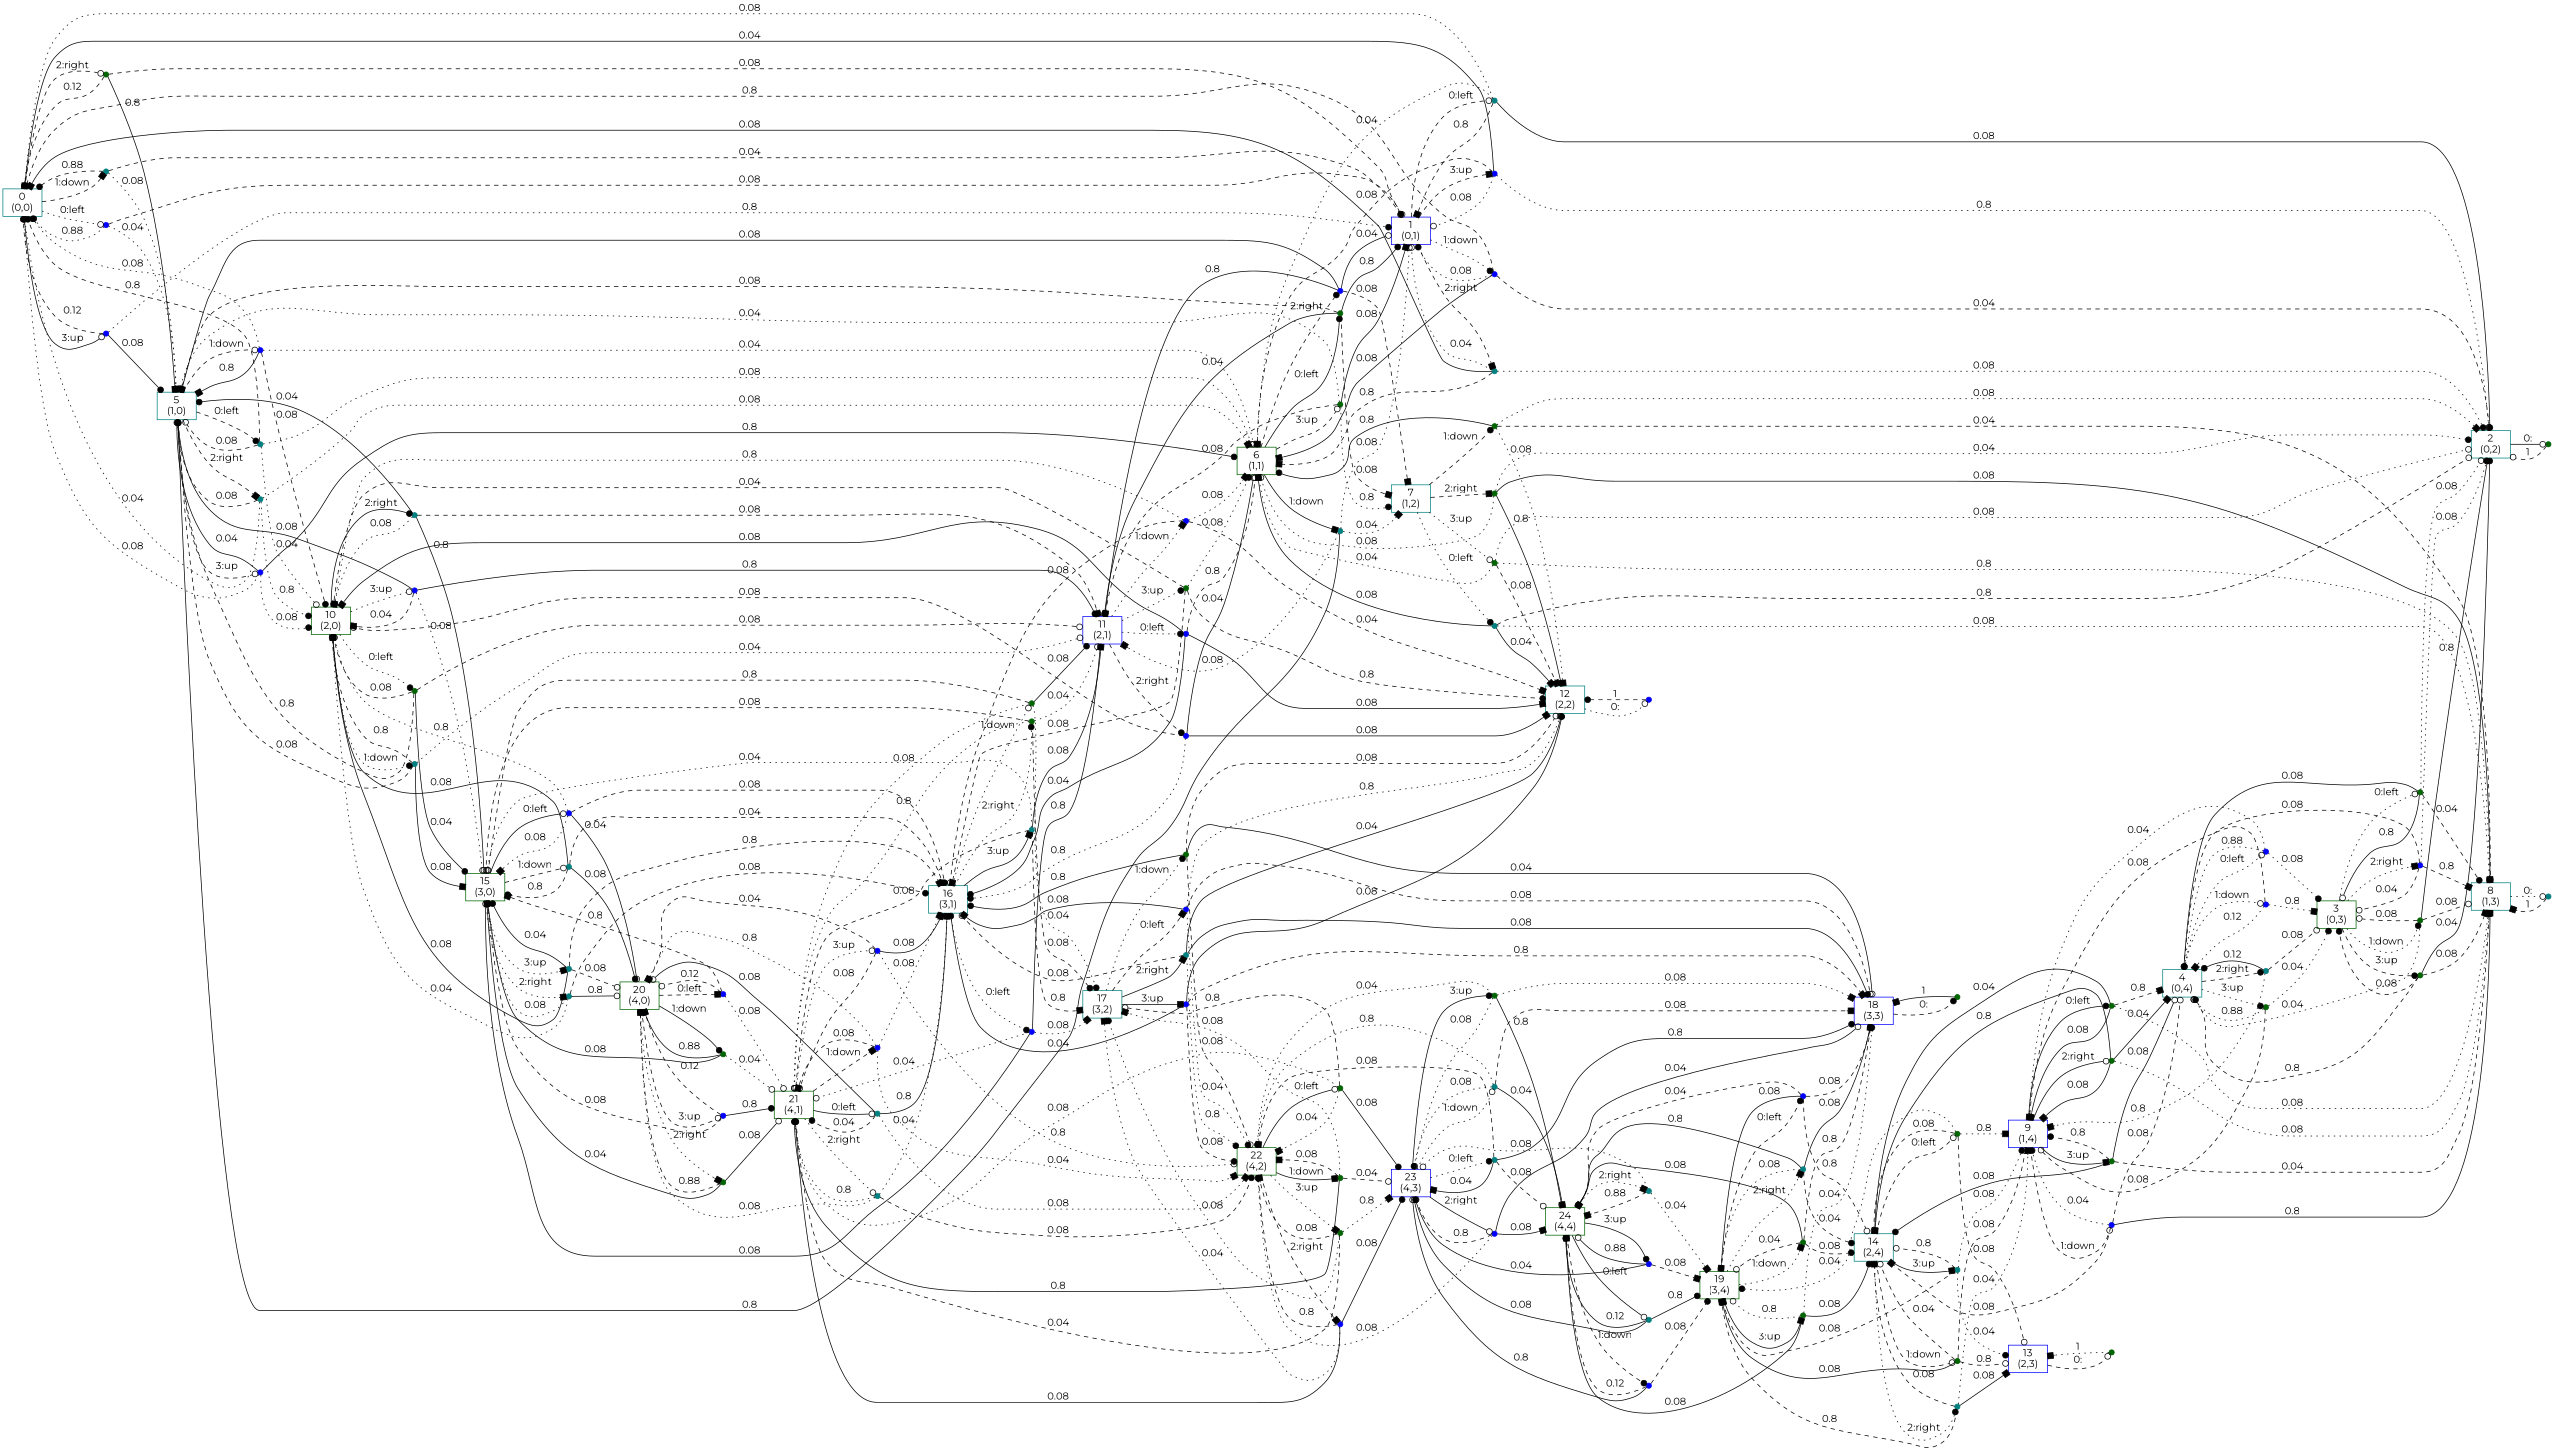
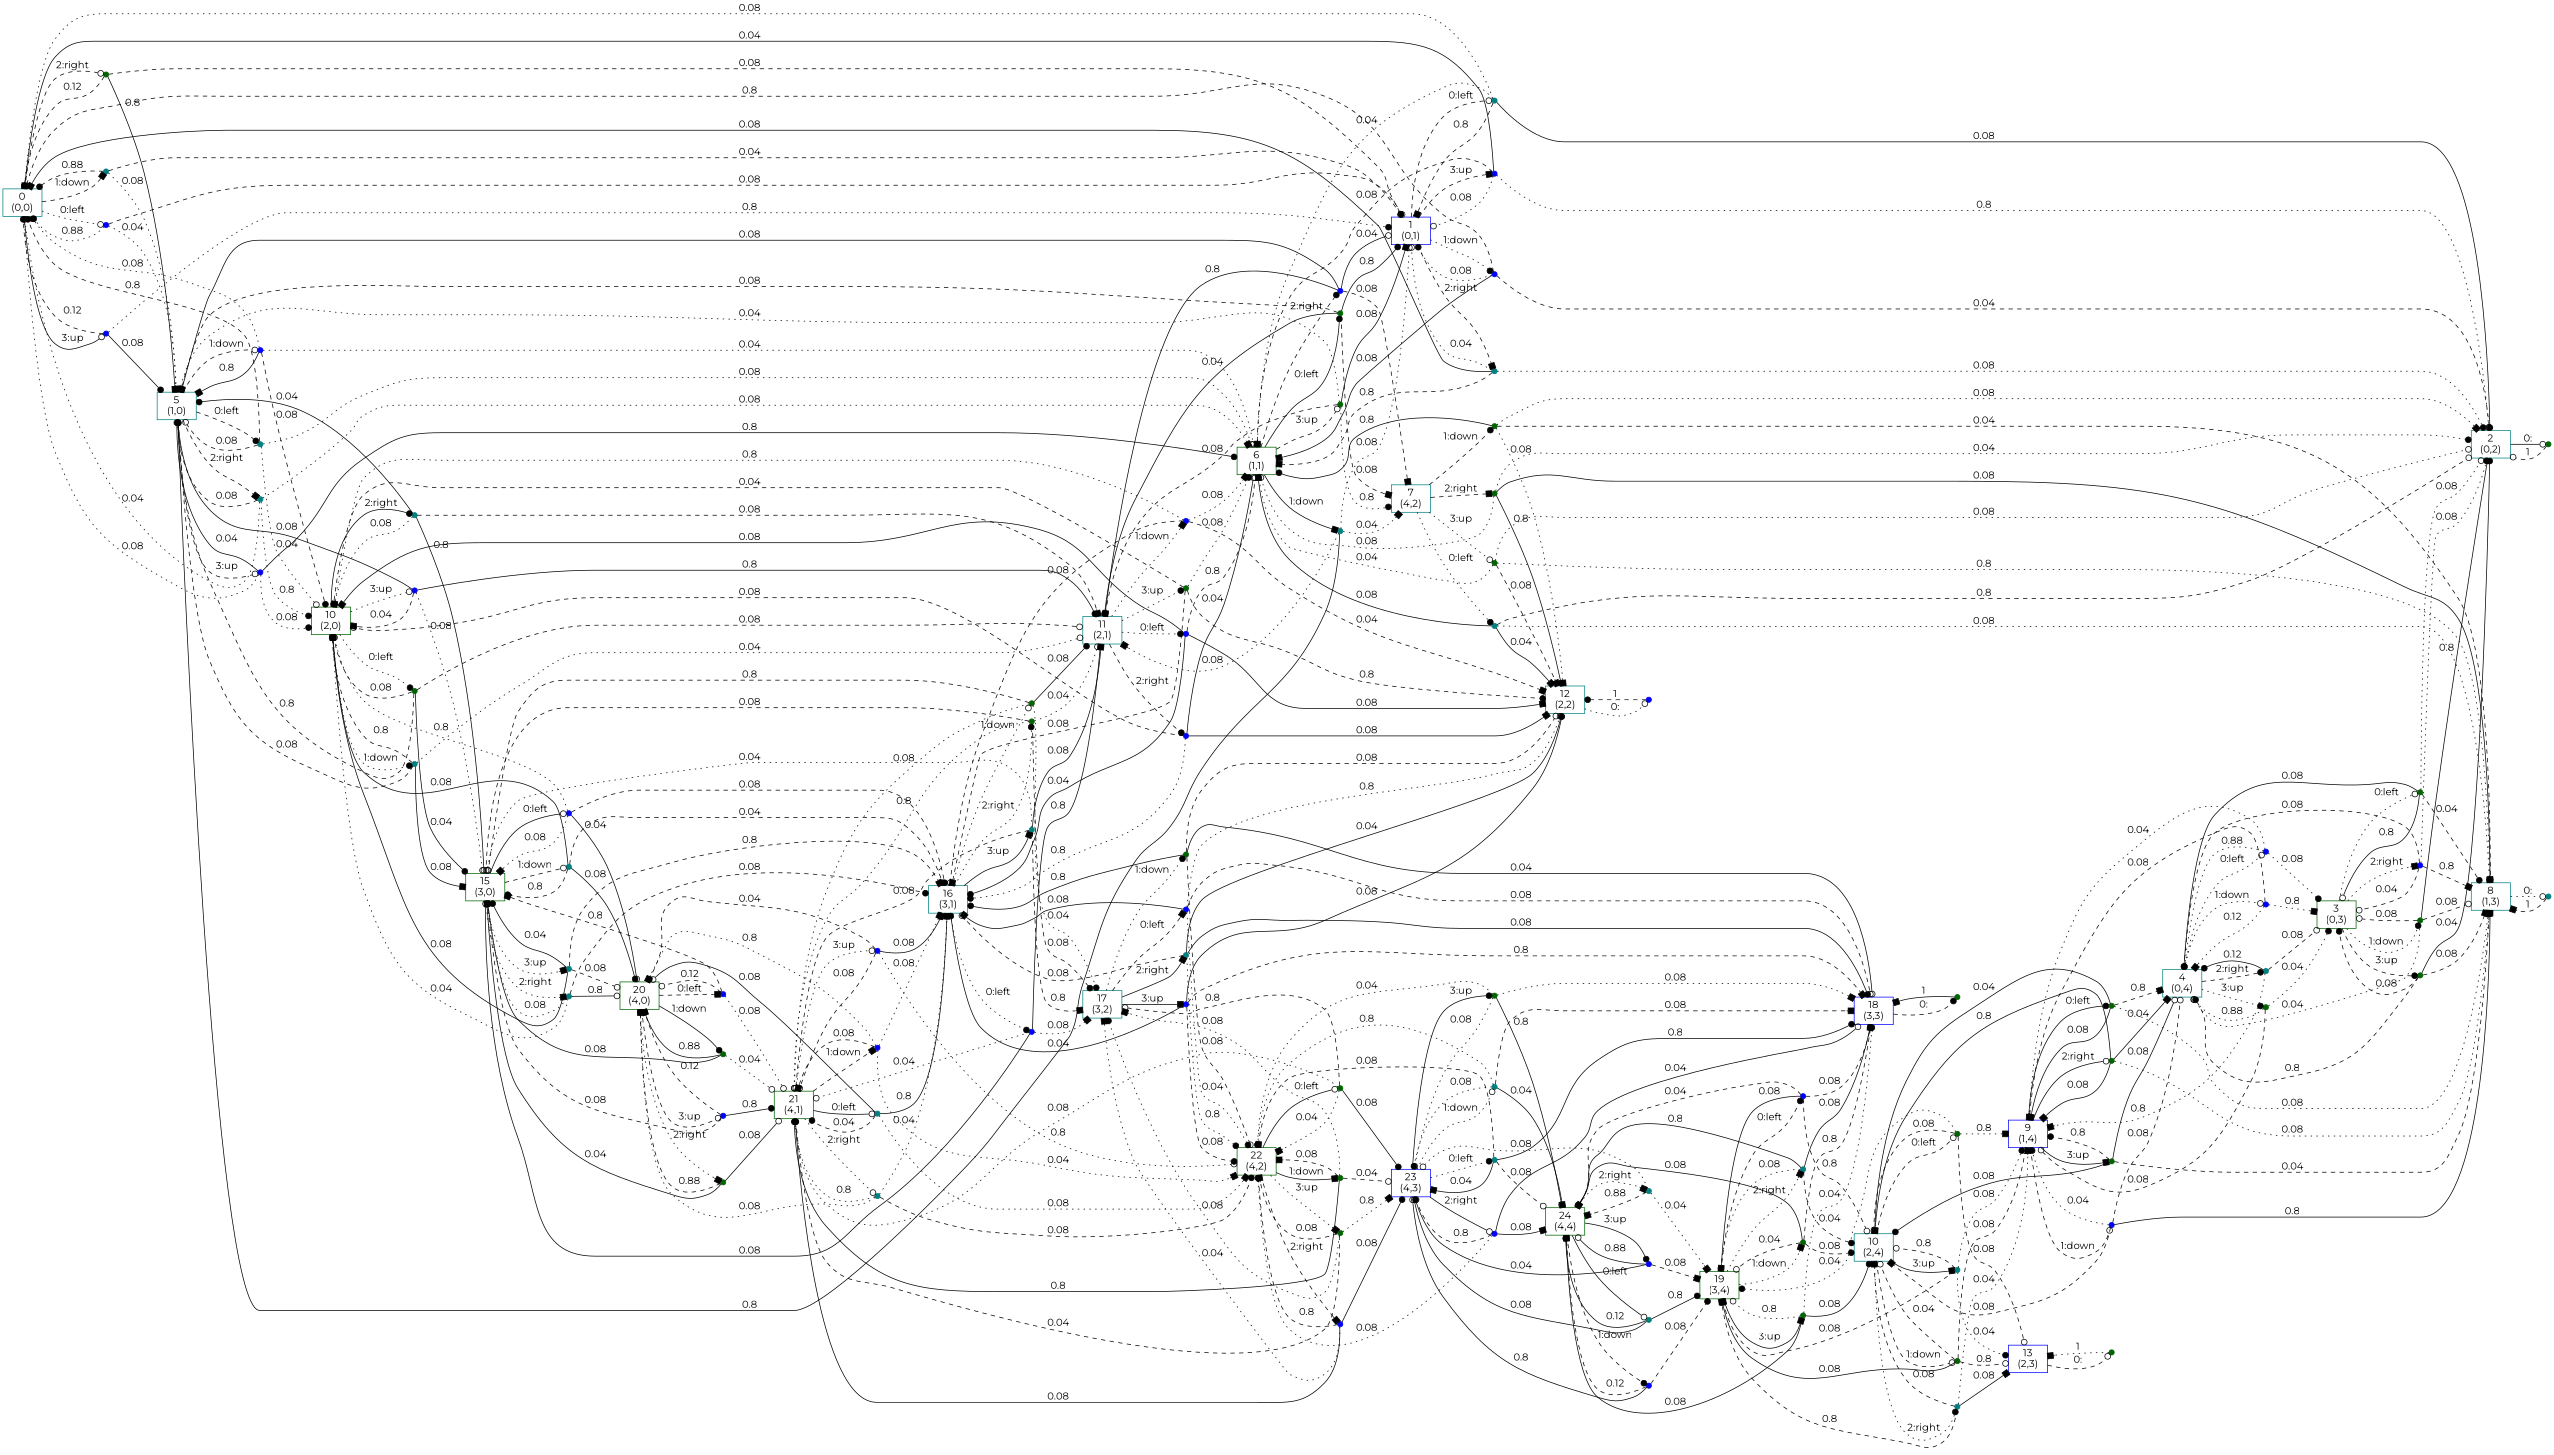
(1411, 499) -> (1411, 499)
(1102, 630) -> (1102, 630)
(1874, 1247) -> (1874, 1247)
